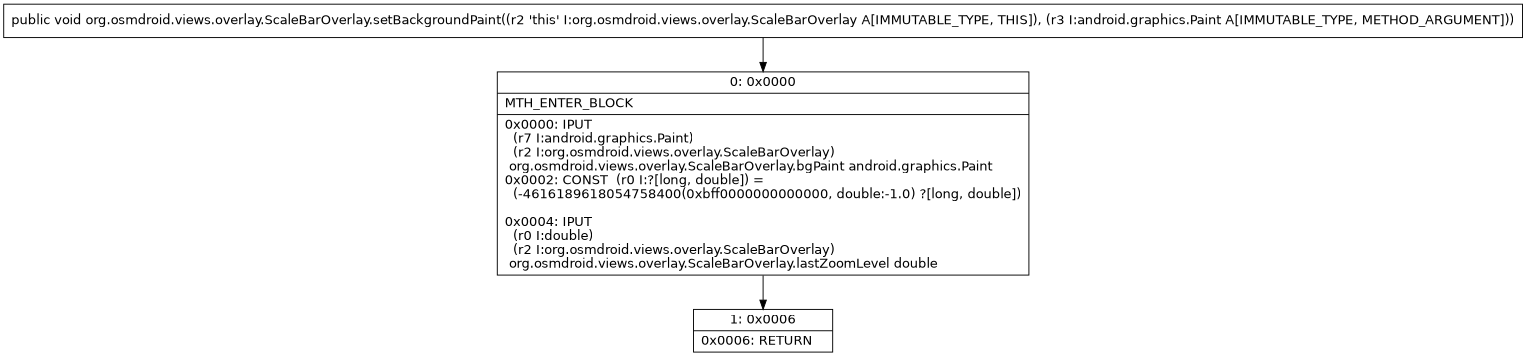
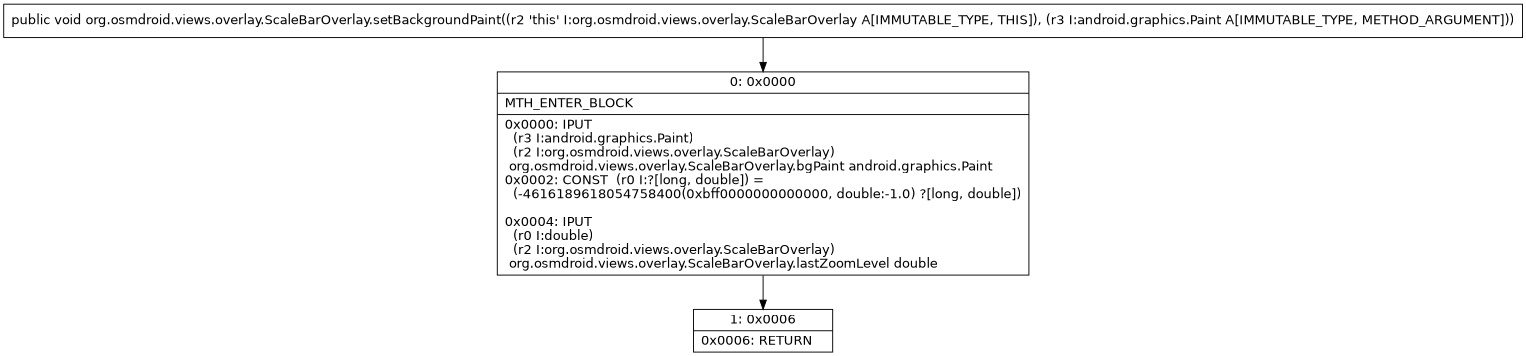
(599, 139) -> (599, 139)
